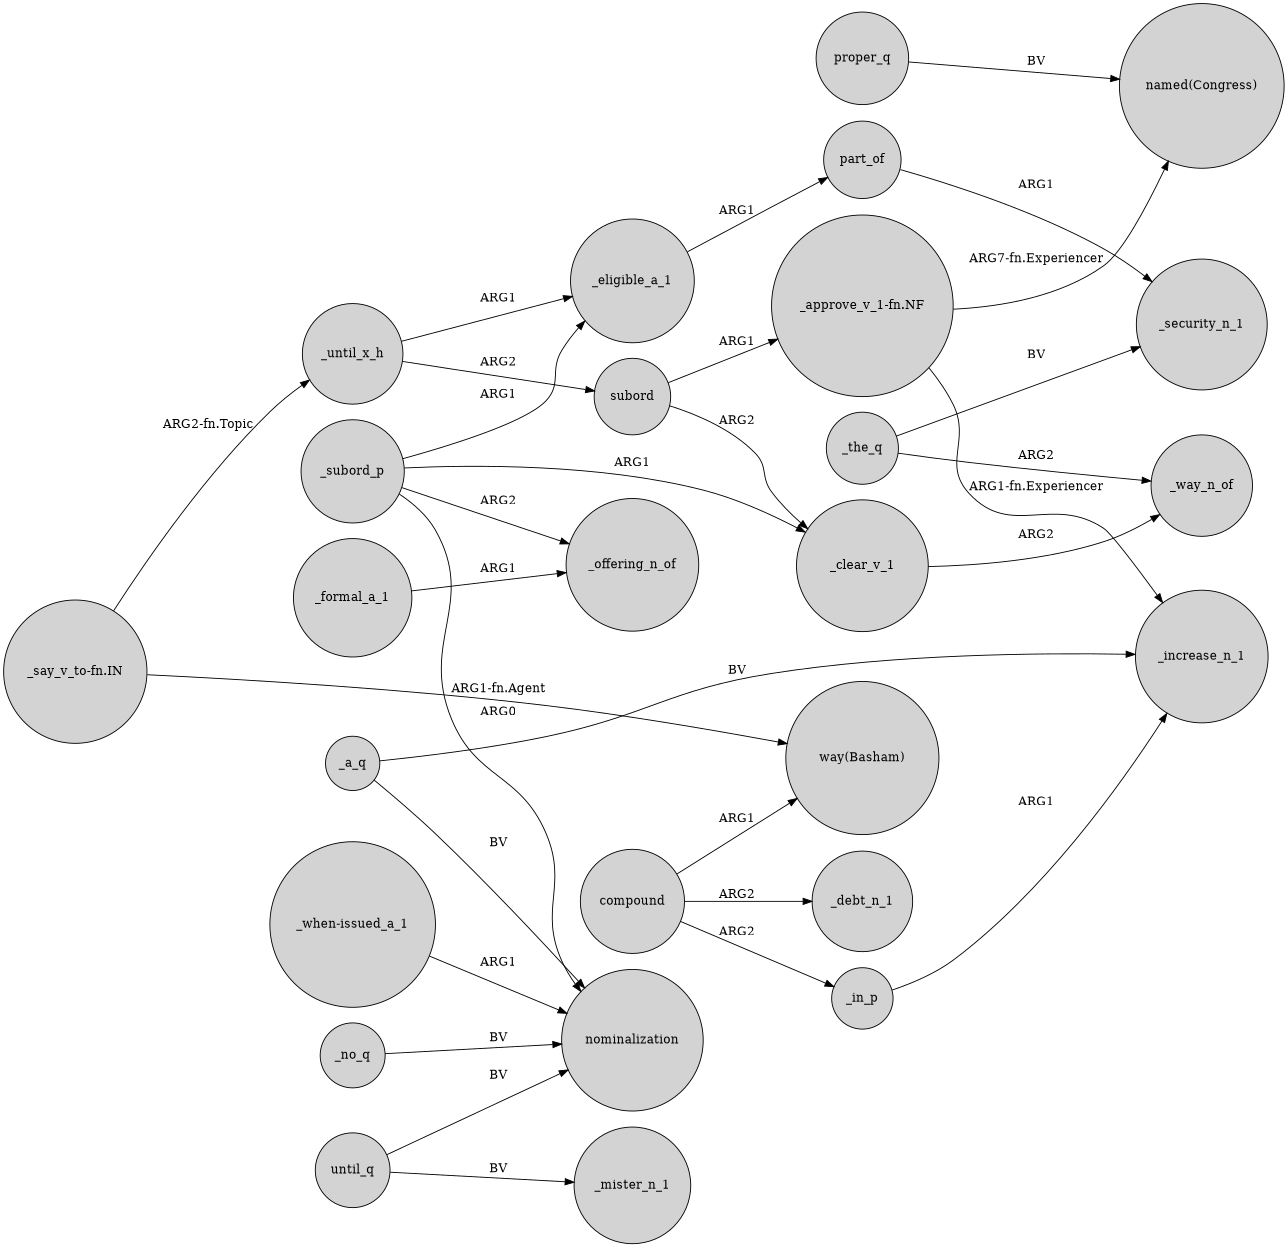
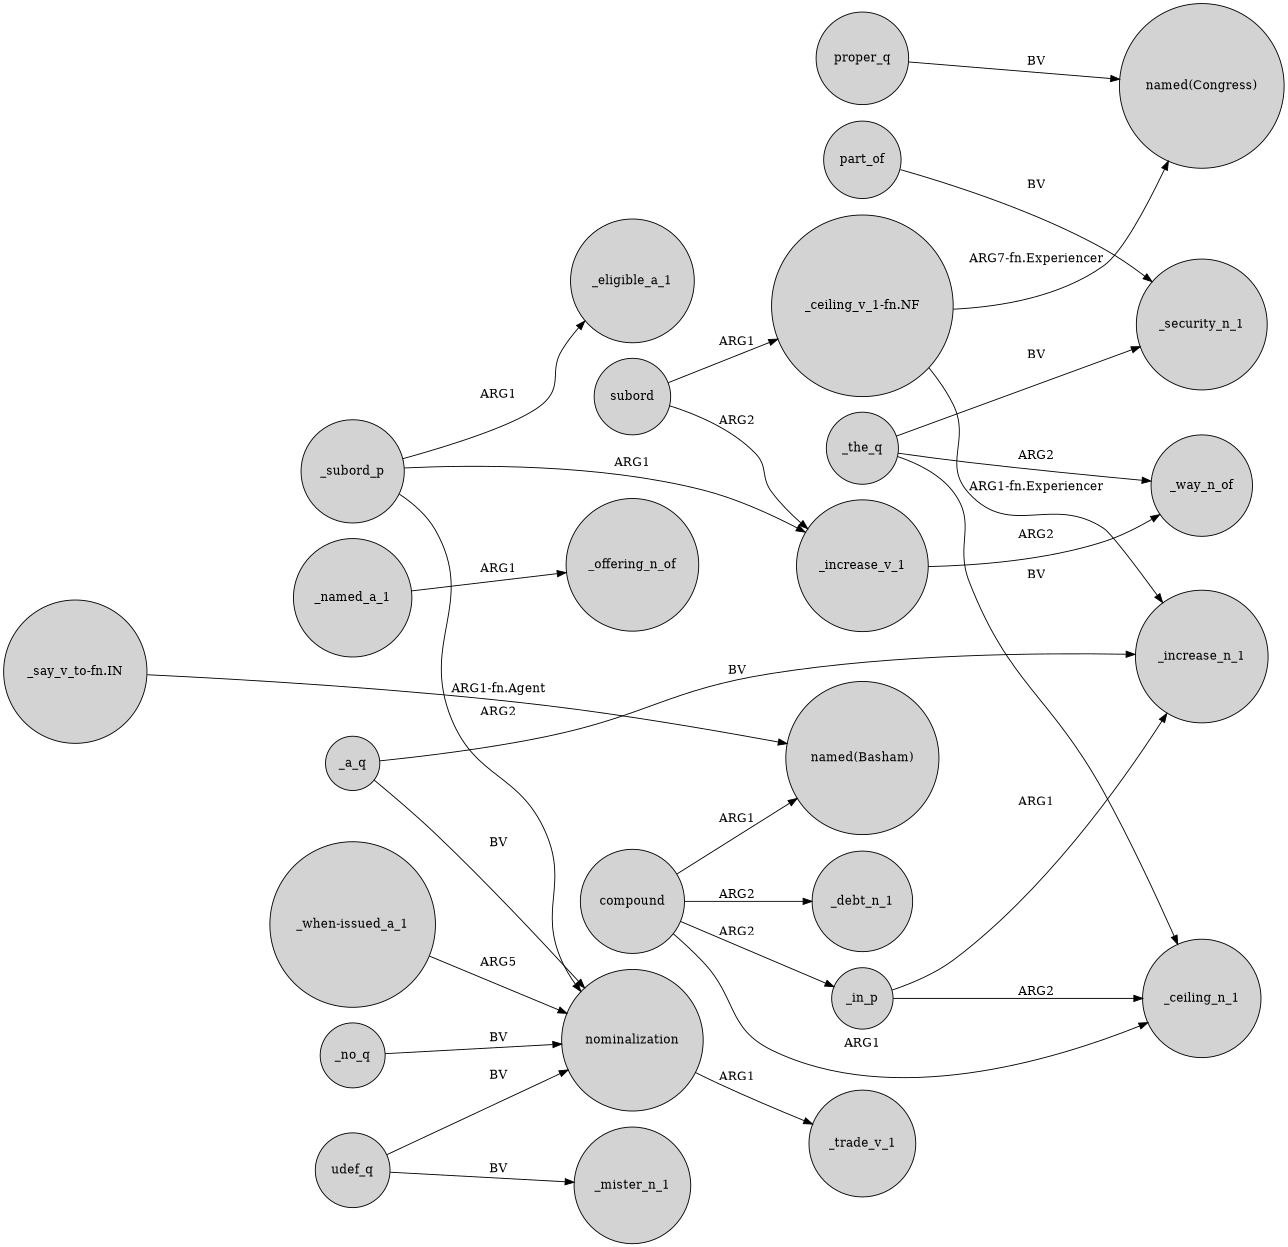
(1036, 185) -> (1036, 185)
(753, 217) -> none
(862, 306) -> (862, 306)
(353, 354) -> none
(481, 514) -> none
(862, 566) -> (862, 566)
(353, 598) -> (353, 598)
(499, 712) -> (499, 712)
(862, 758) -> (862, 758)
(499, 962) -> (499, 962)
none -> (1202, 998)
none -> (862, 1144)
(353, 1170) -> (353, 1170)
